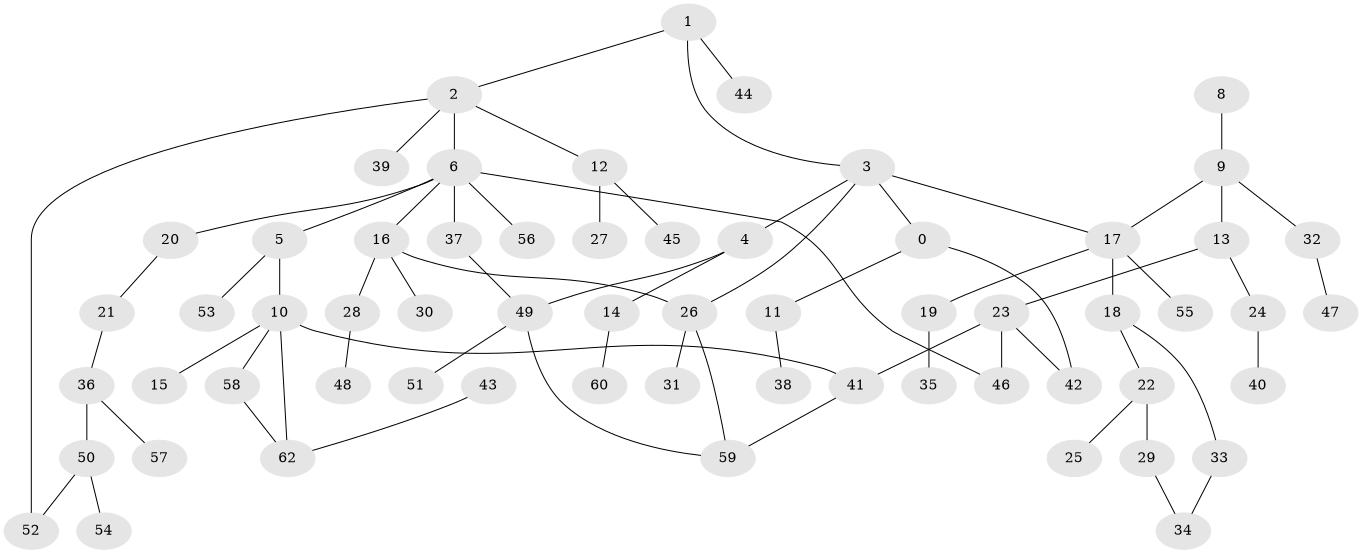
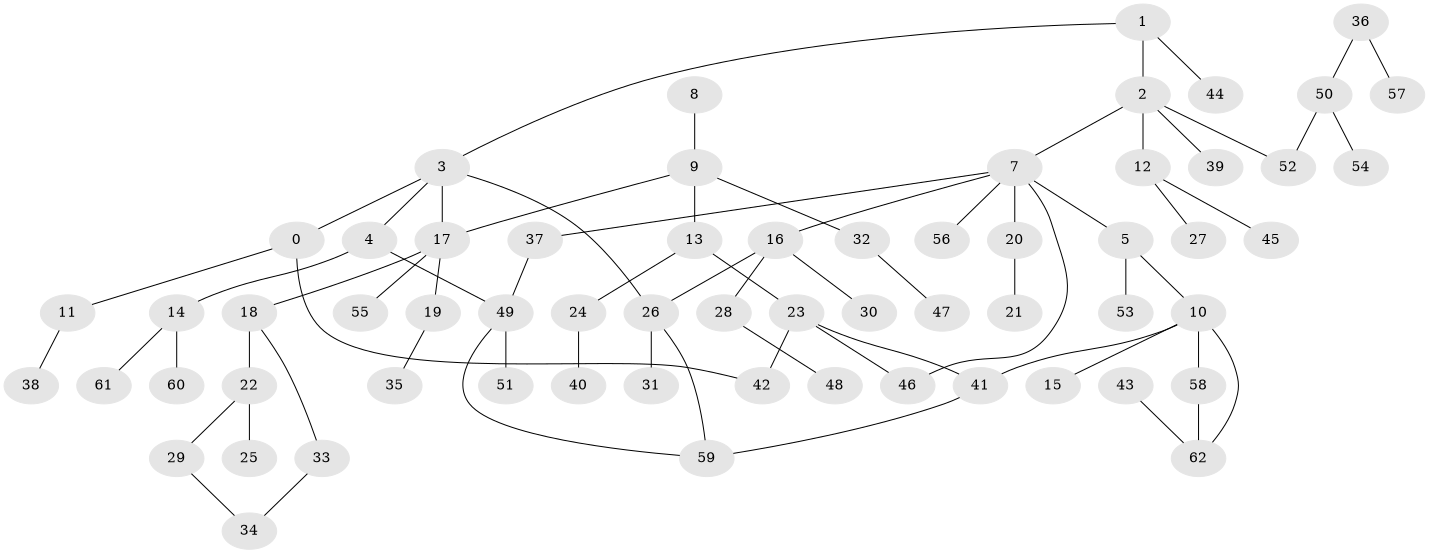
(454, 168) -> (1015, 168)
(97, 349) -> none
none -> (104, 386)
